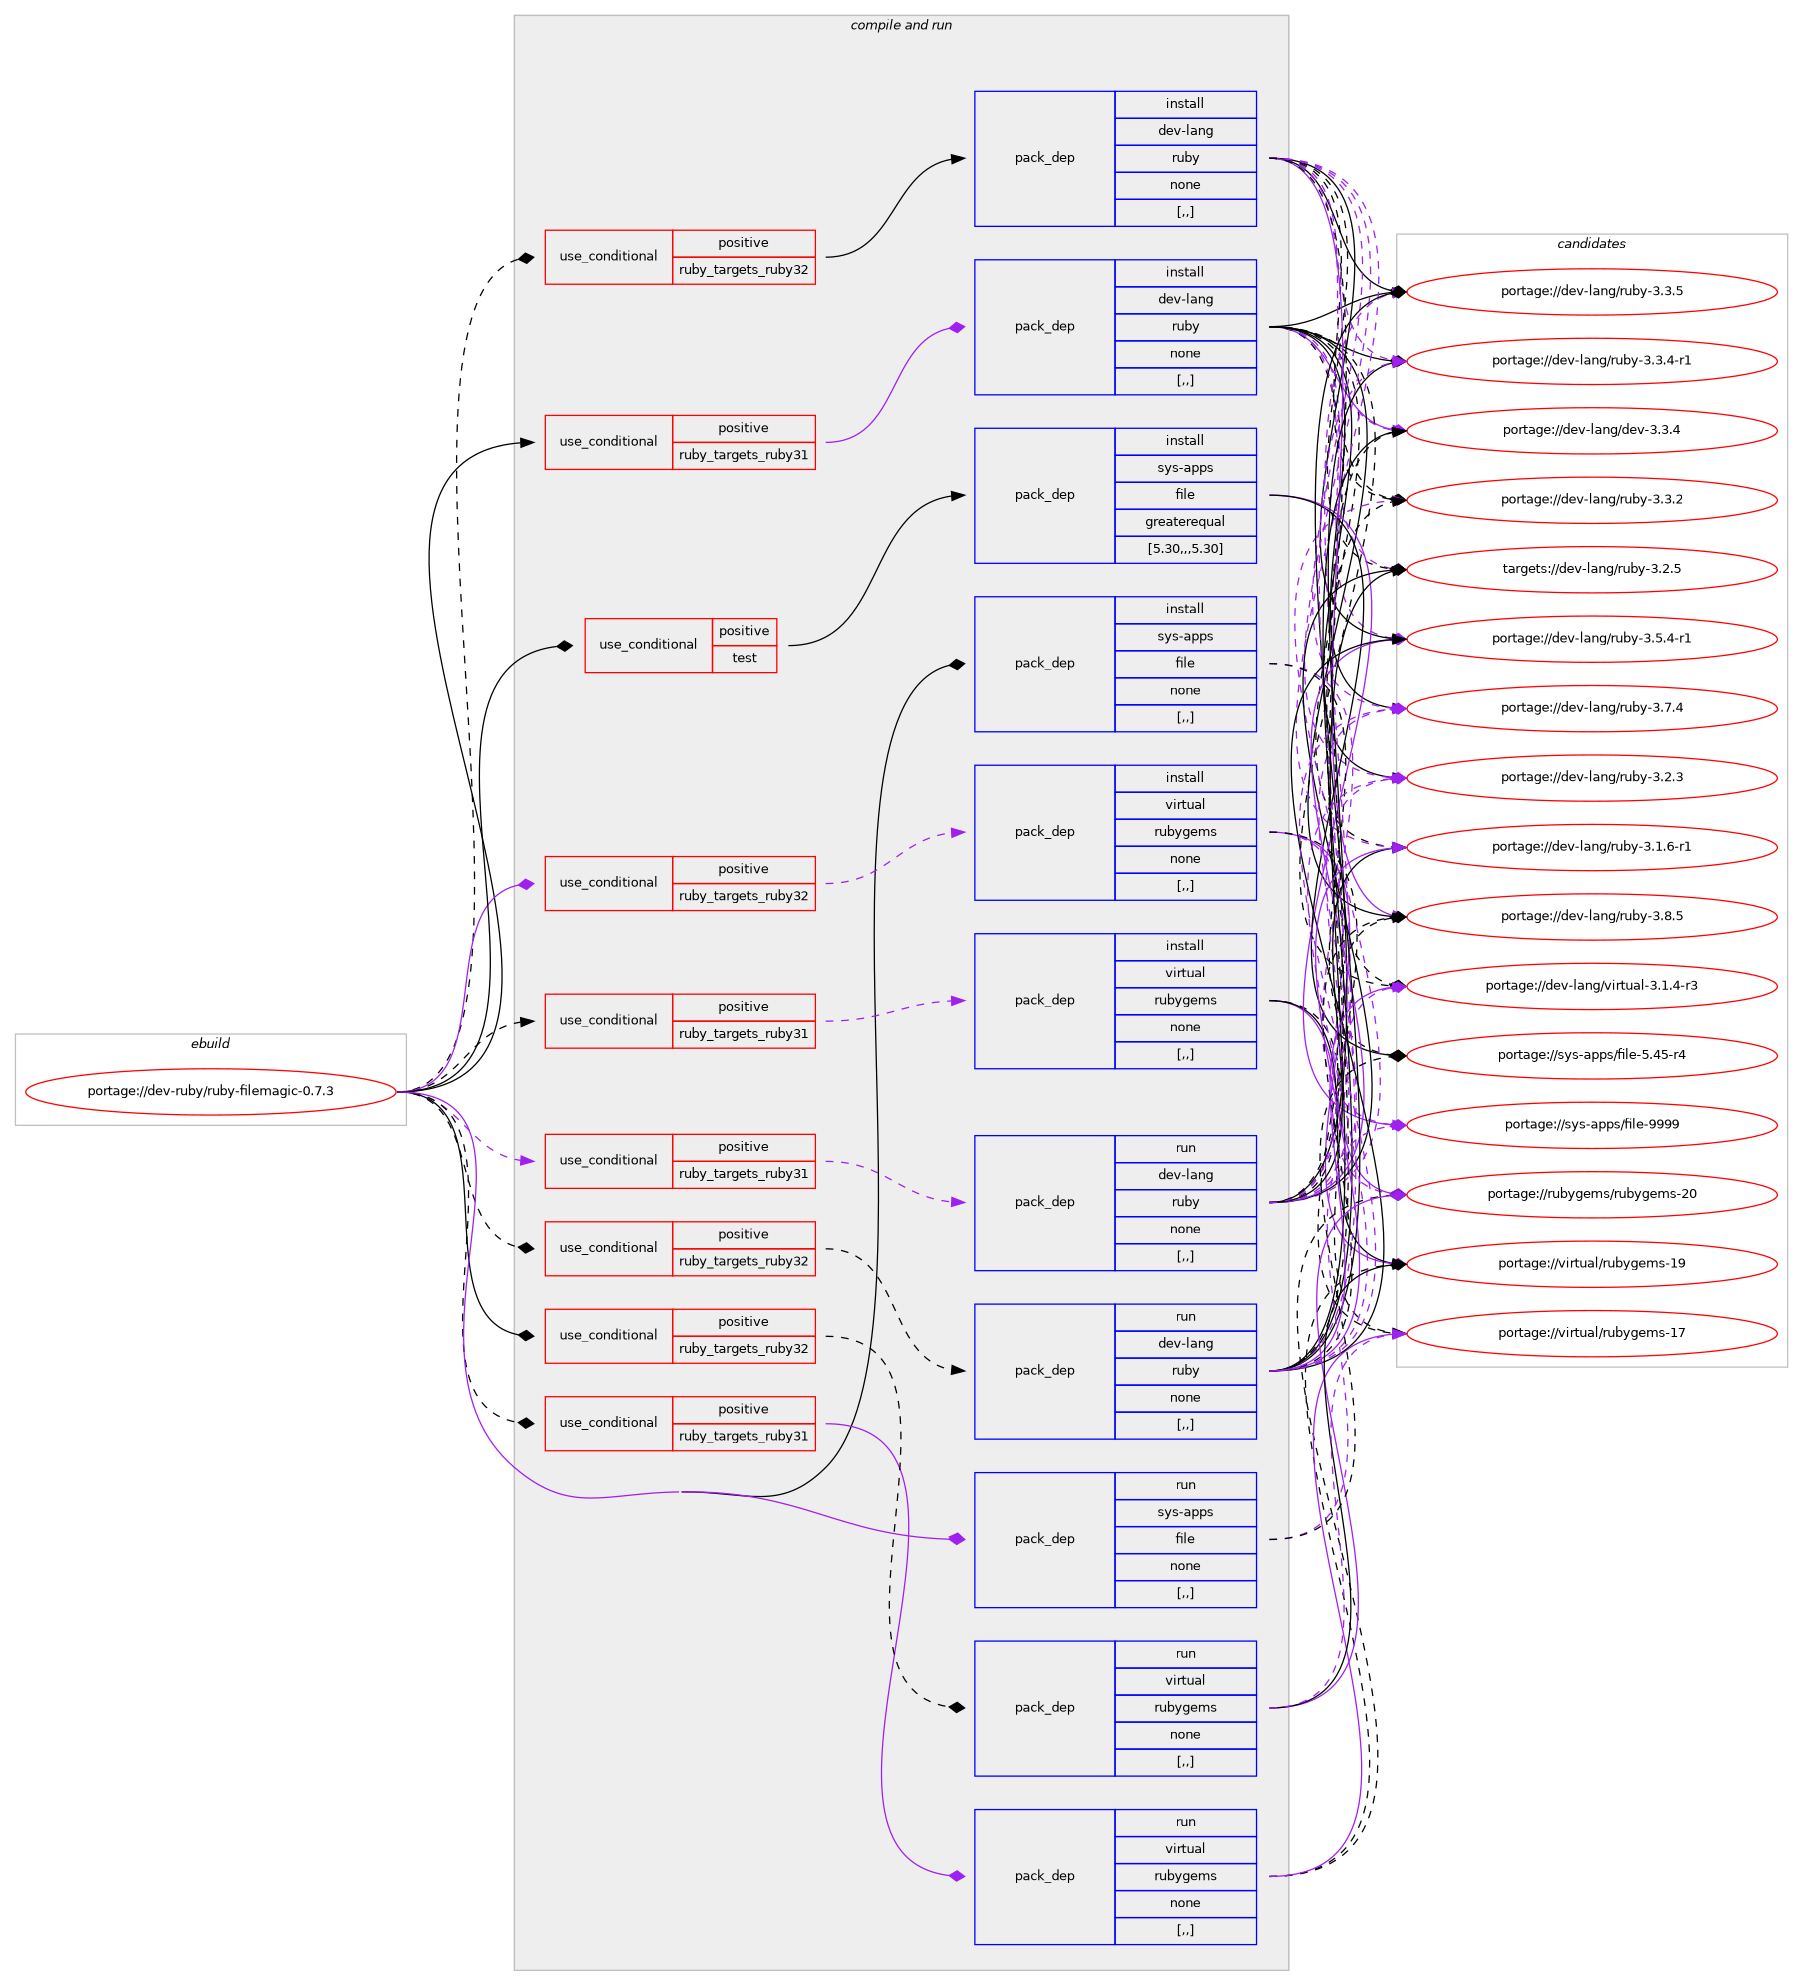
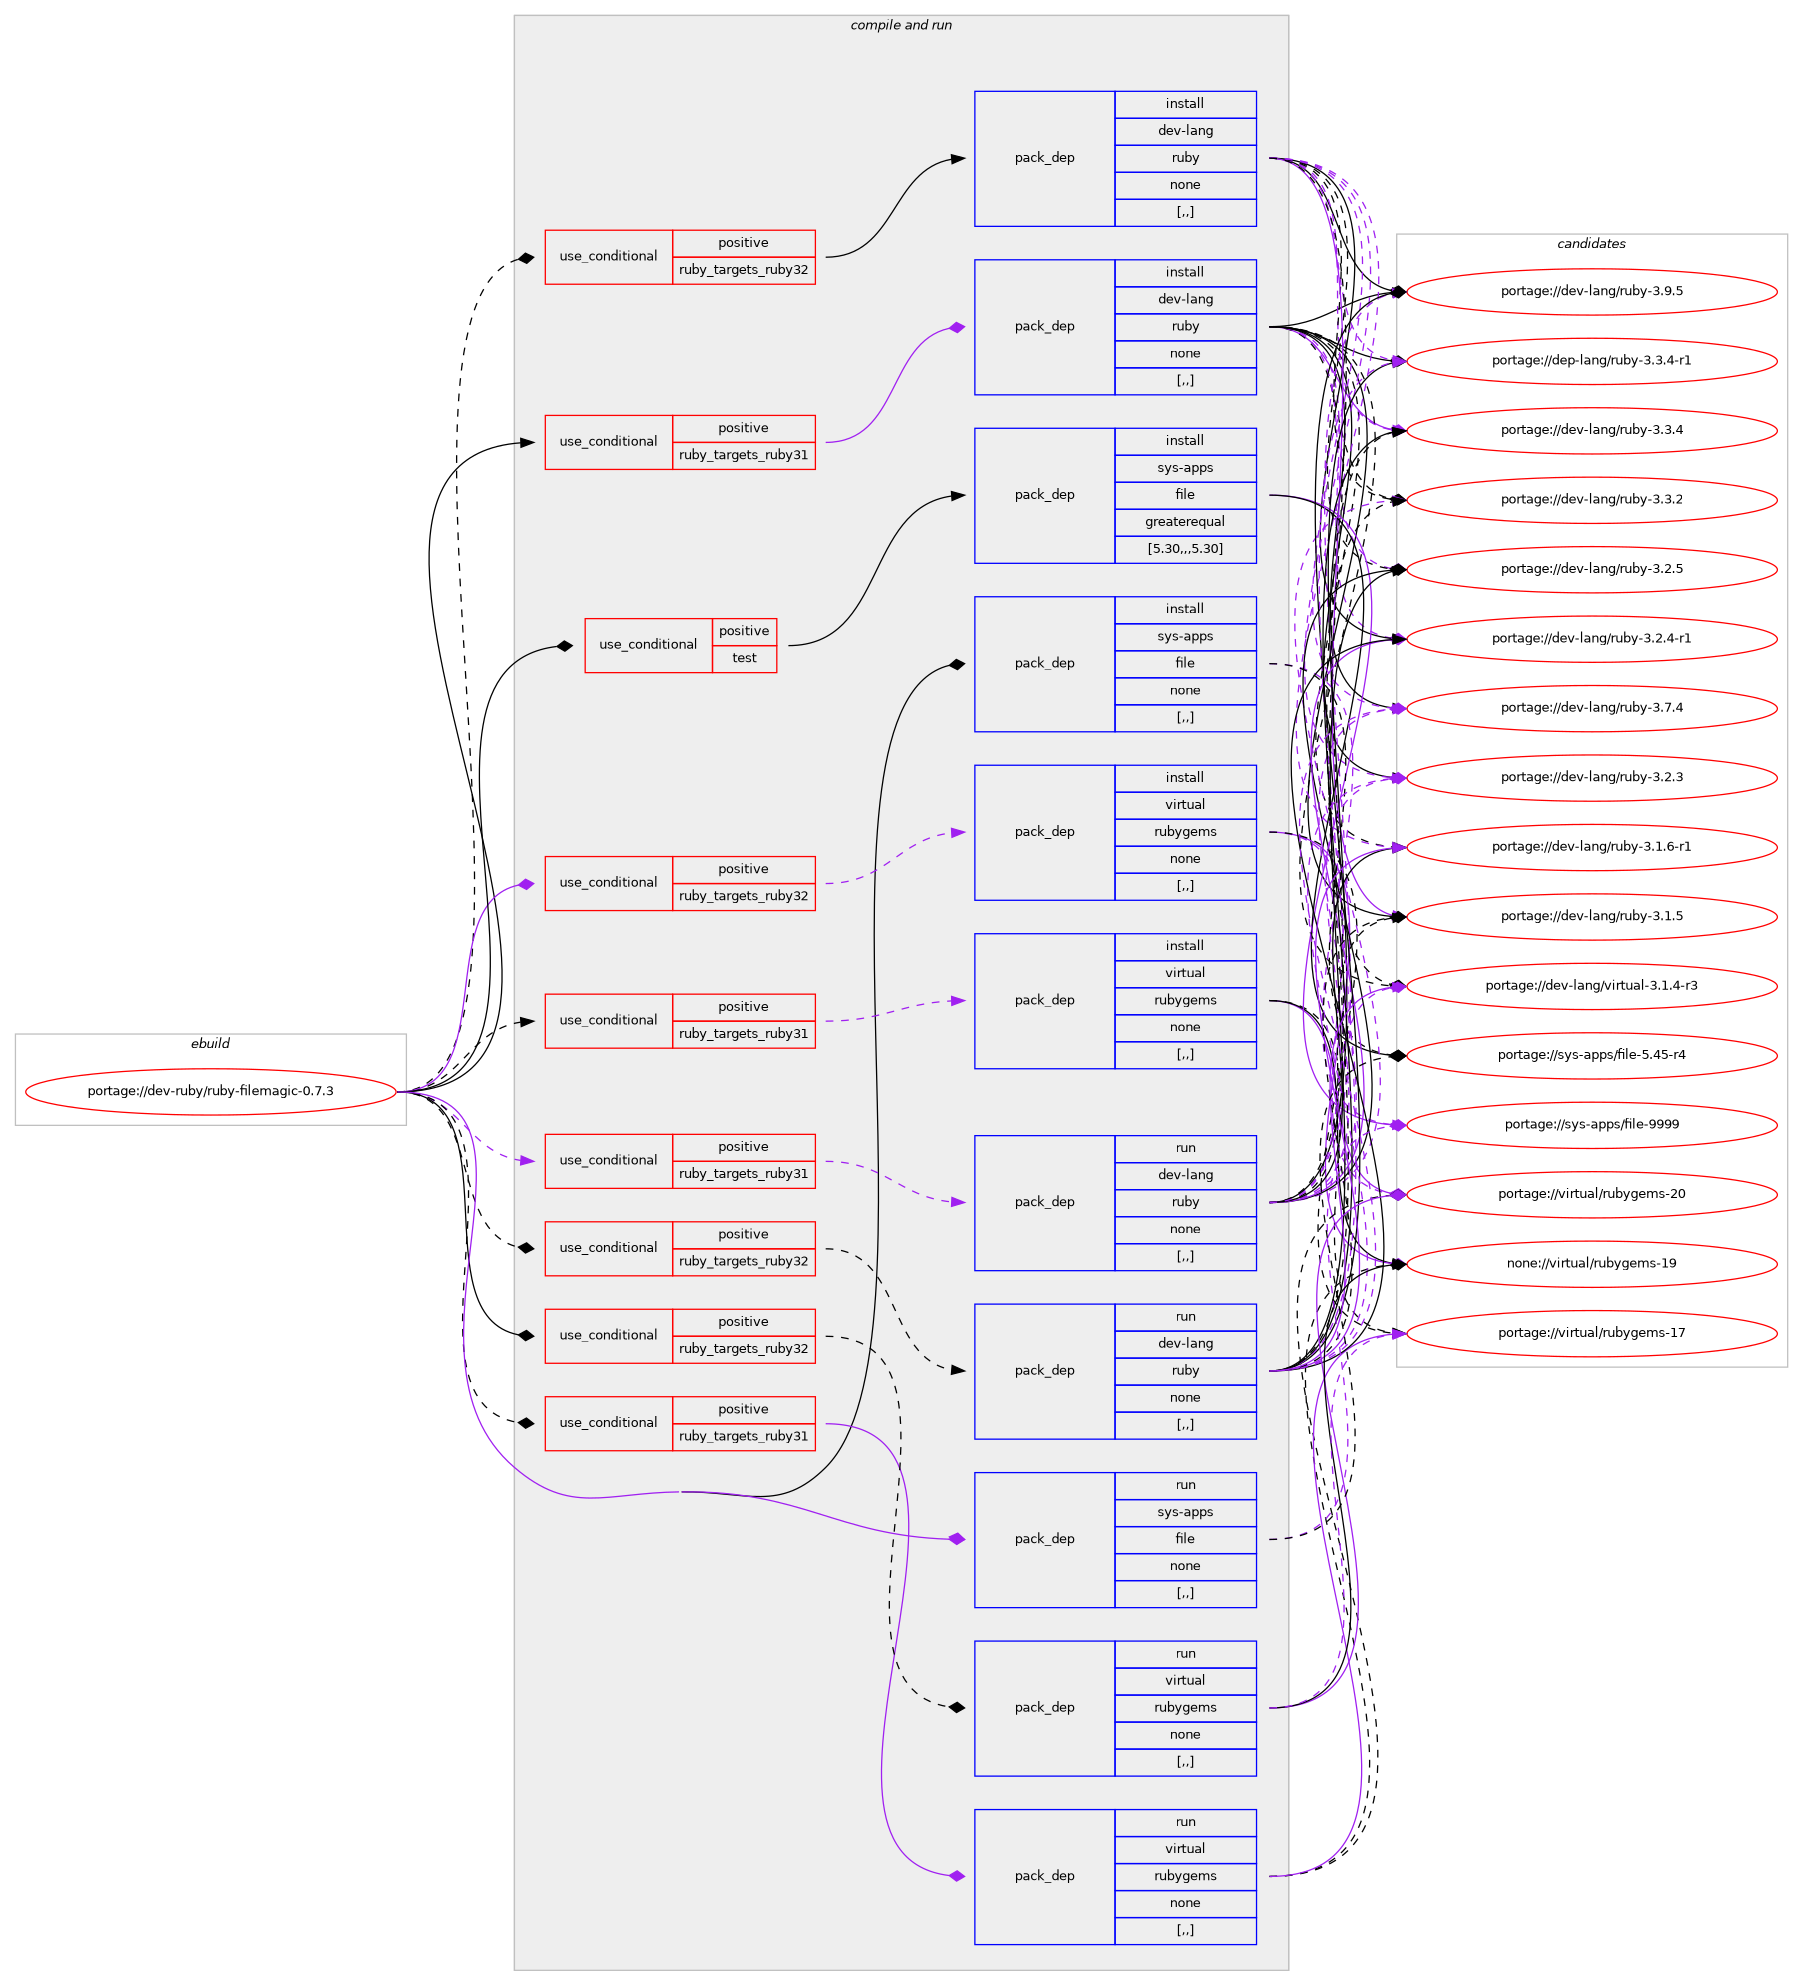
(1592, 292) -> (1592, 292)
(1592, 361) -> (1592, 361)
(1592, 431) -> (1592, 431)
(1592, 570) -> (1592, 570)
(1592, 639) -> (1592, 639)
(1592, 917) -> (1592, 917)
(1592, 1195) -> (1592, 1195)
(1592, 1264) -> (1592, 1264)
